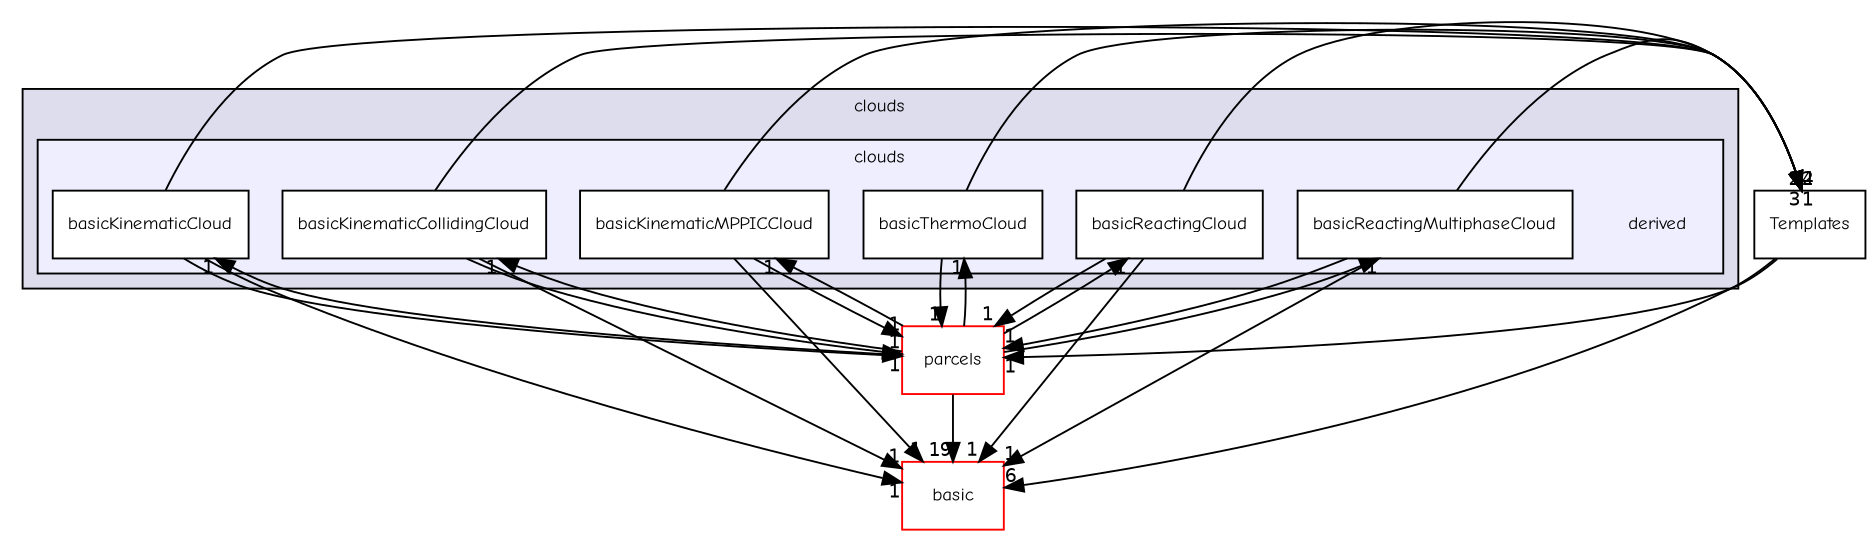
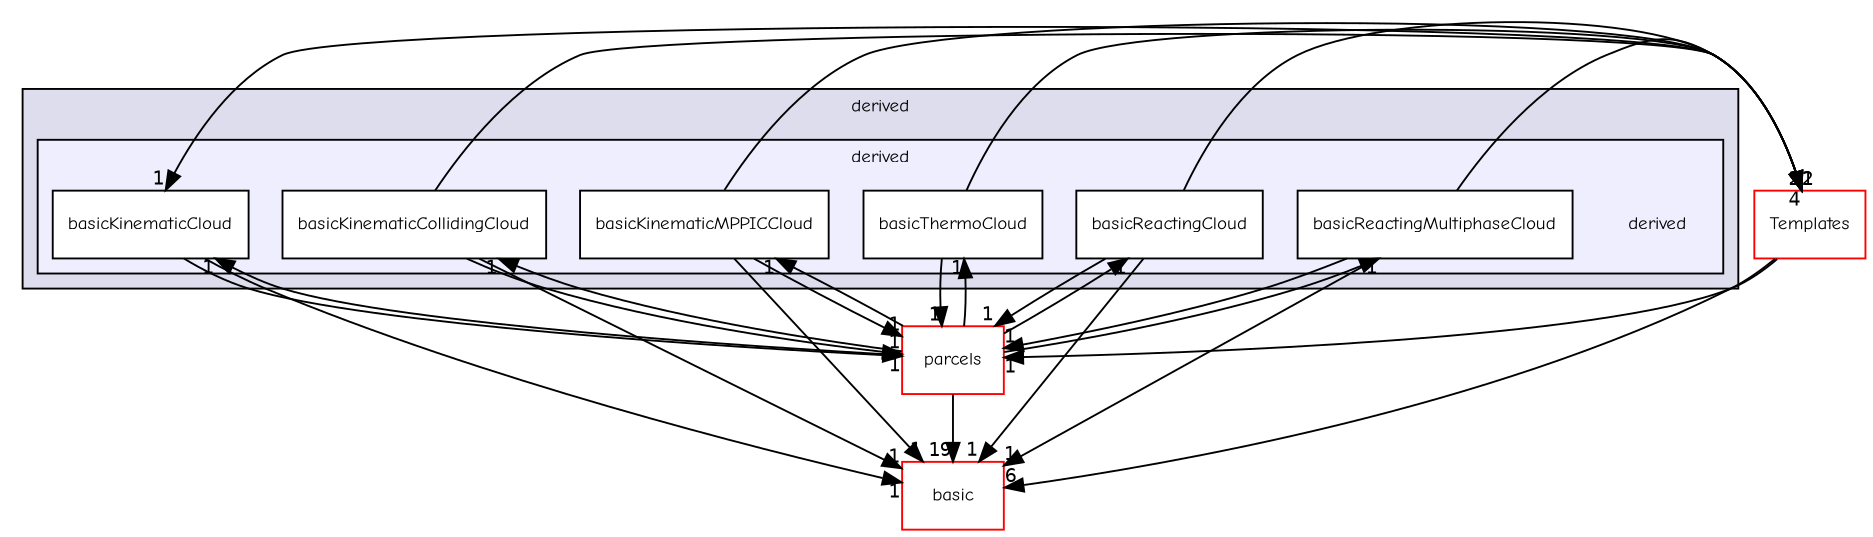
(760, 29) -> (735, 29)
(880, 107) -> (880, 107)
(1810, 225) -> (1810, 225)
